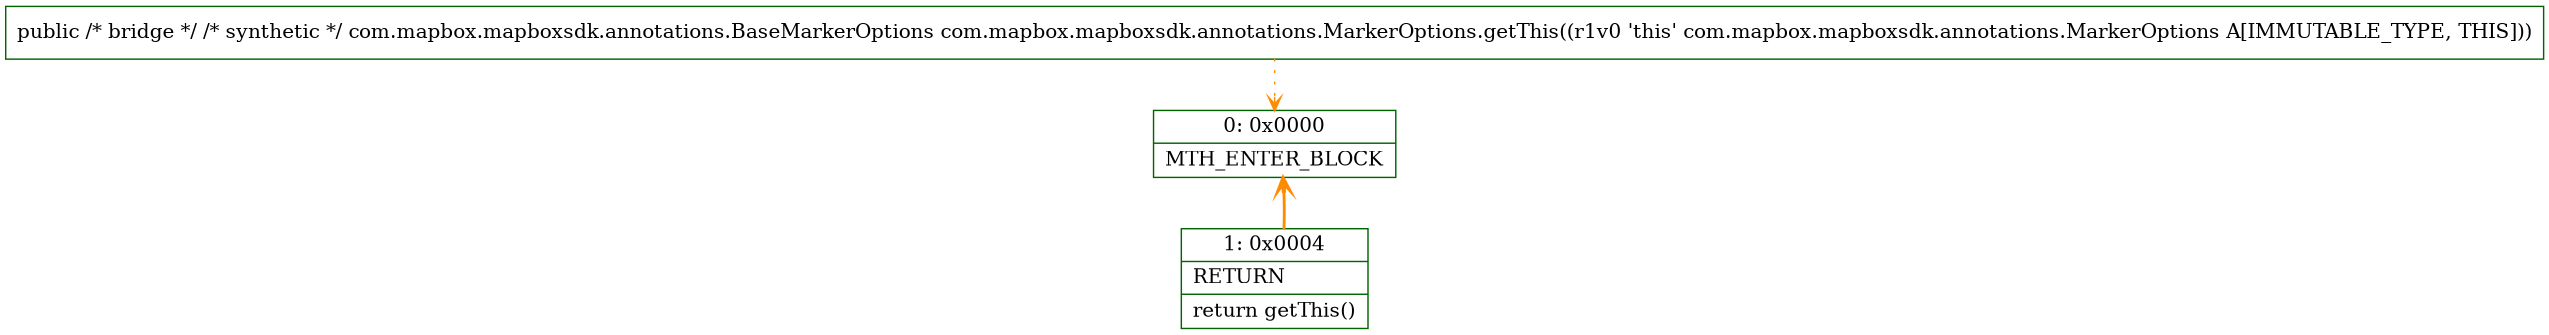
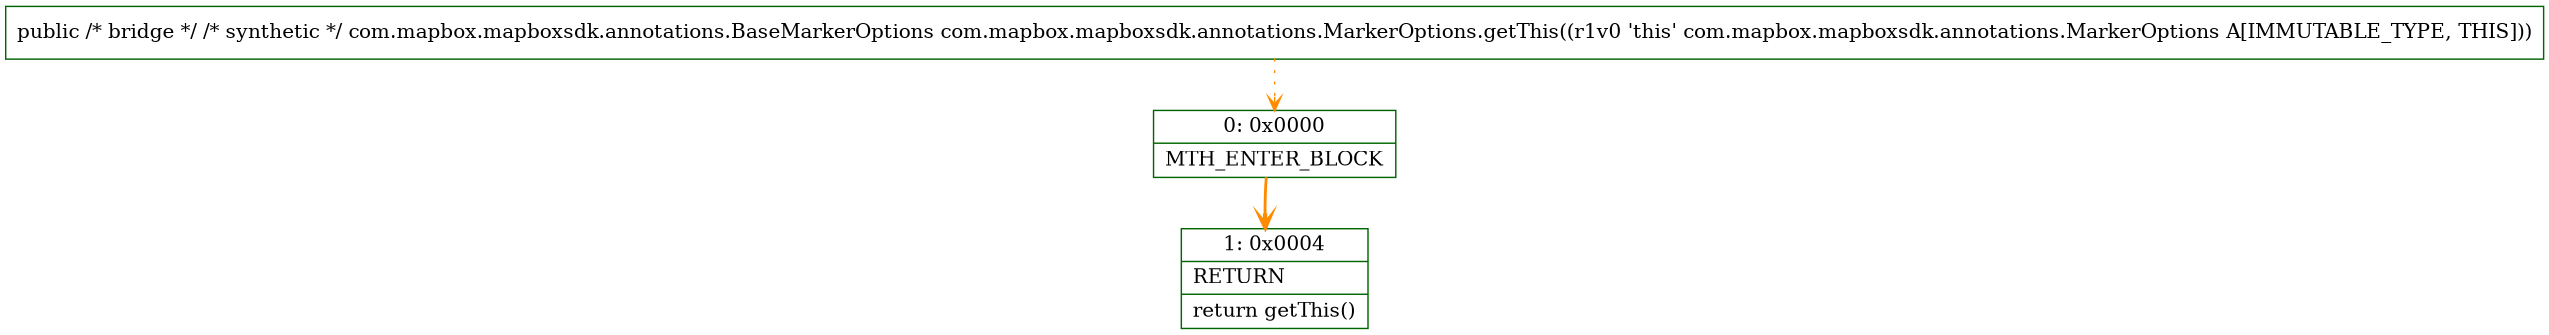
(1284, 210) -> (1265, 196)
